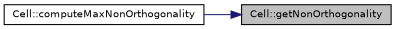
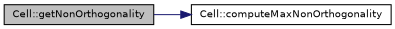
(218, 15) -> (167, 15)
